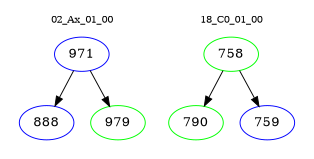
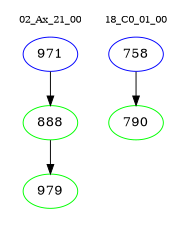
(82, 20) -> (50, 20)
(231, 54) -> (136, 54)
(98, 84) -> (50, 152)
(47, 123) -> (50, 123)
(267, 123) -> none
